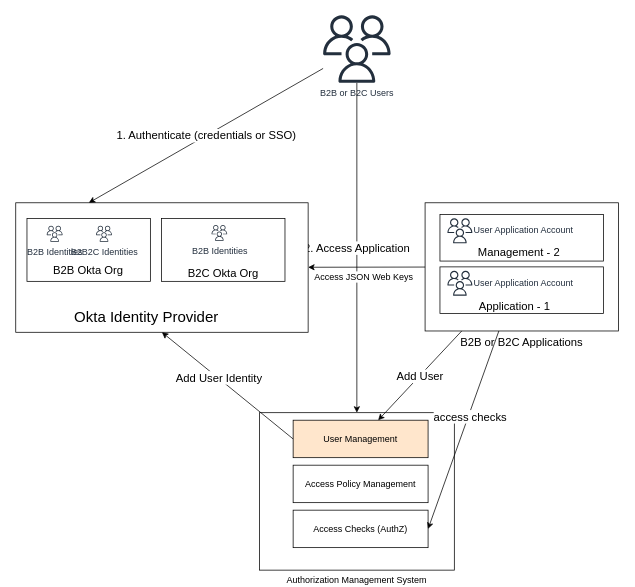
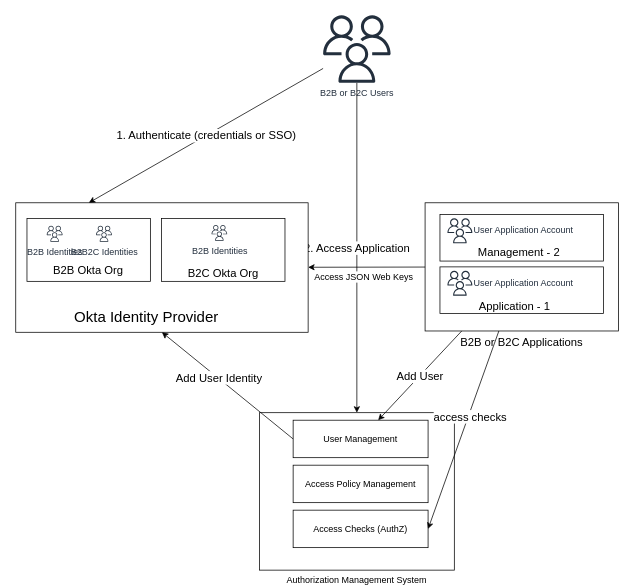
(360, 439) -> (360, 439)
